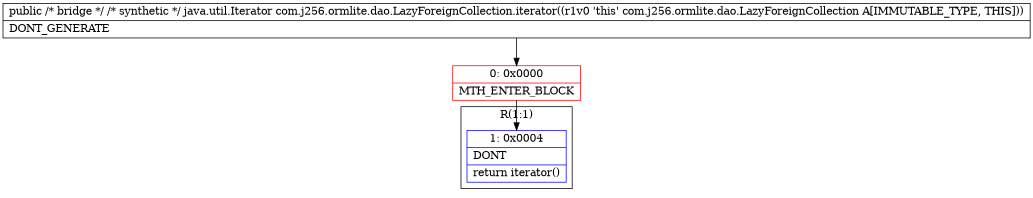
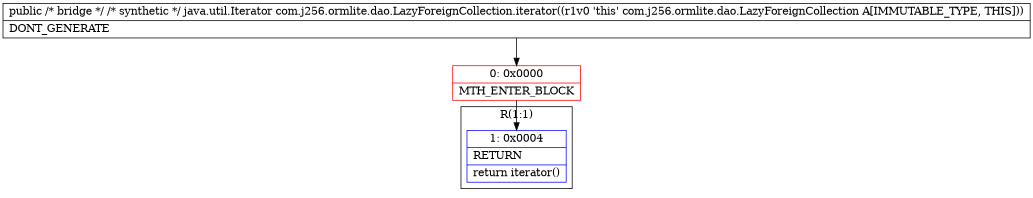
(490, 156) -> (497, 156)
